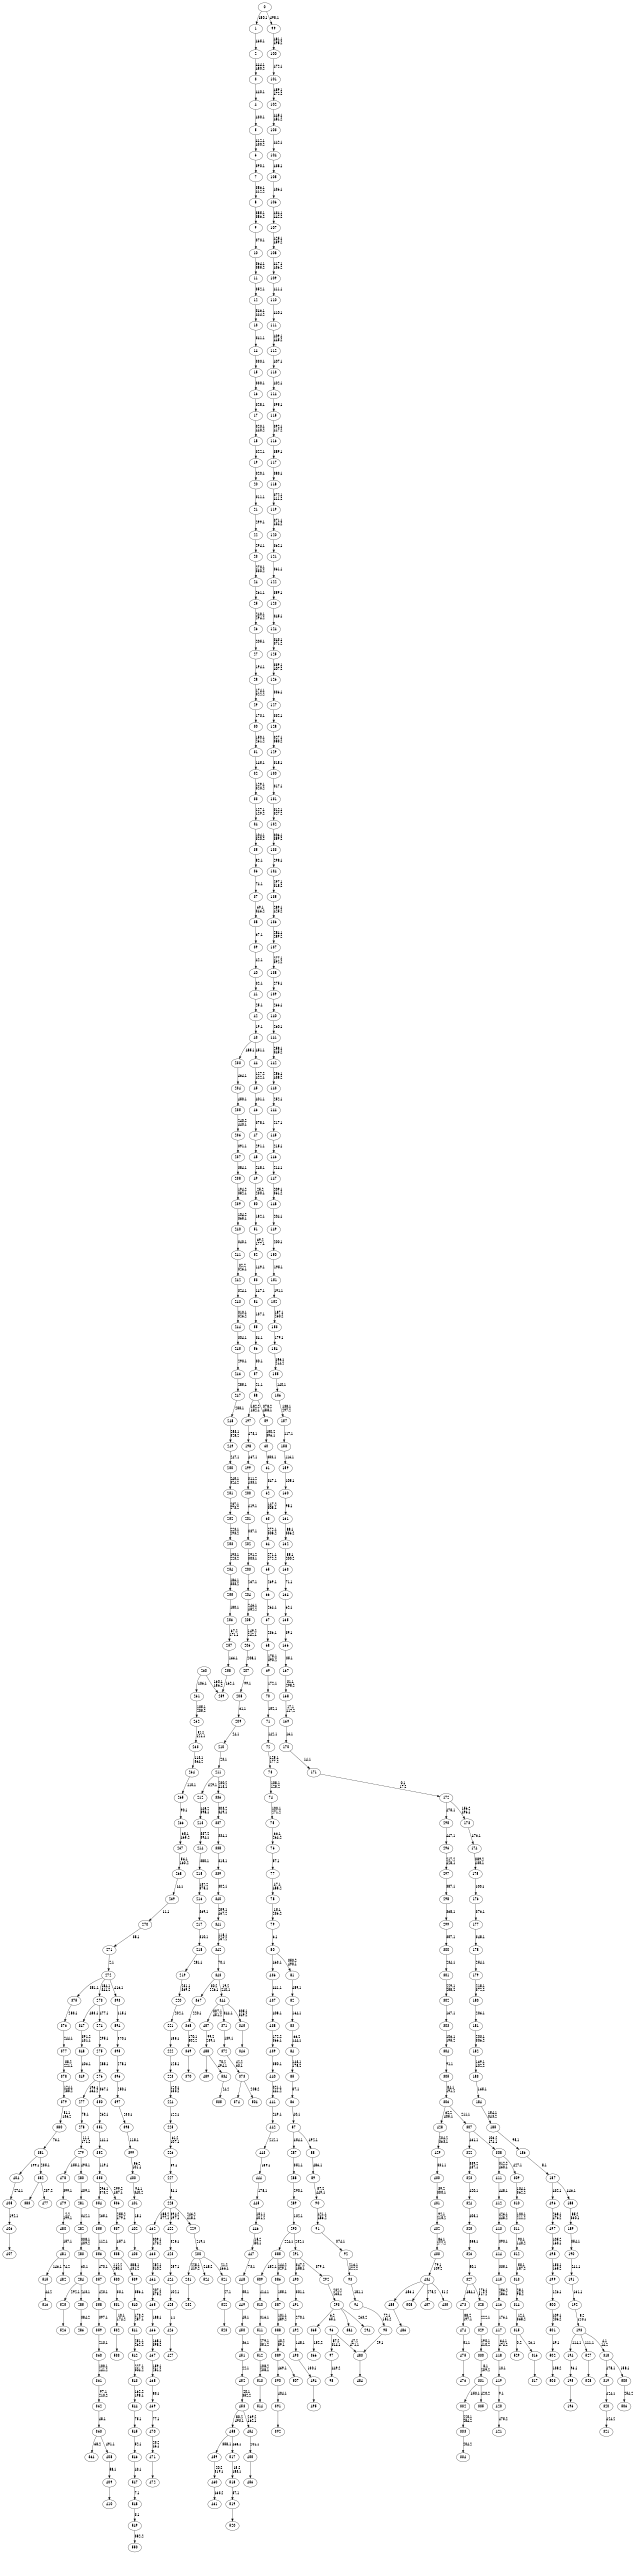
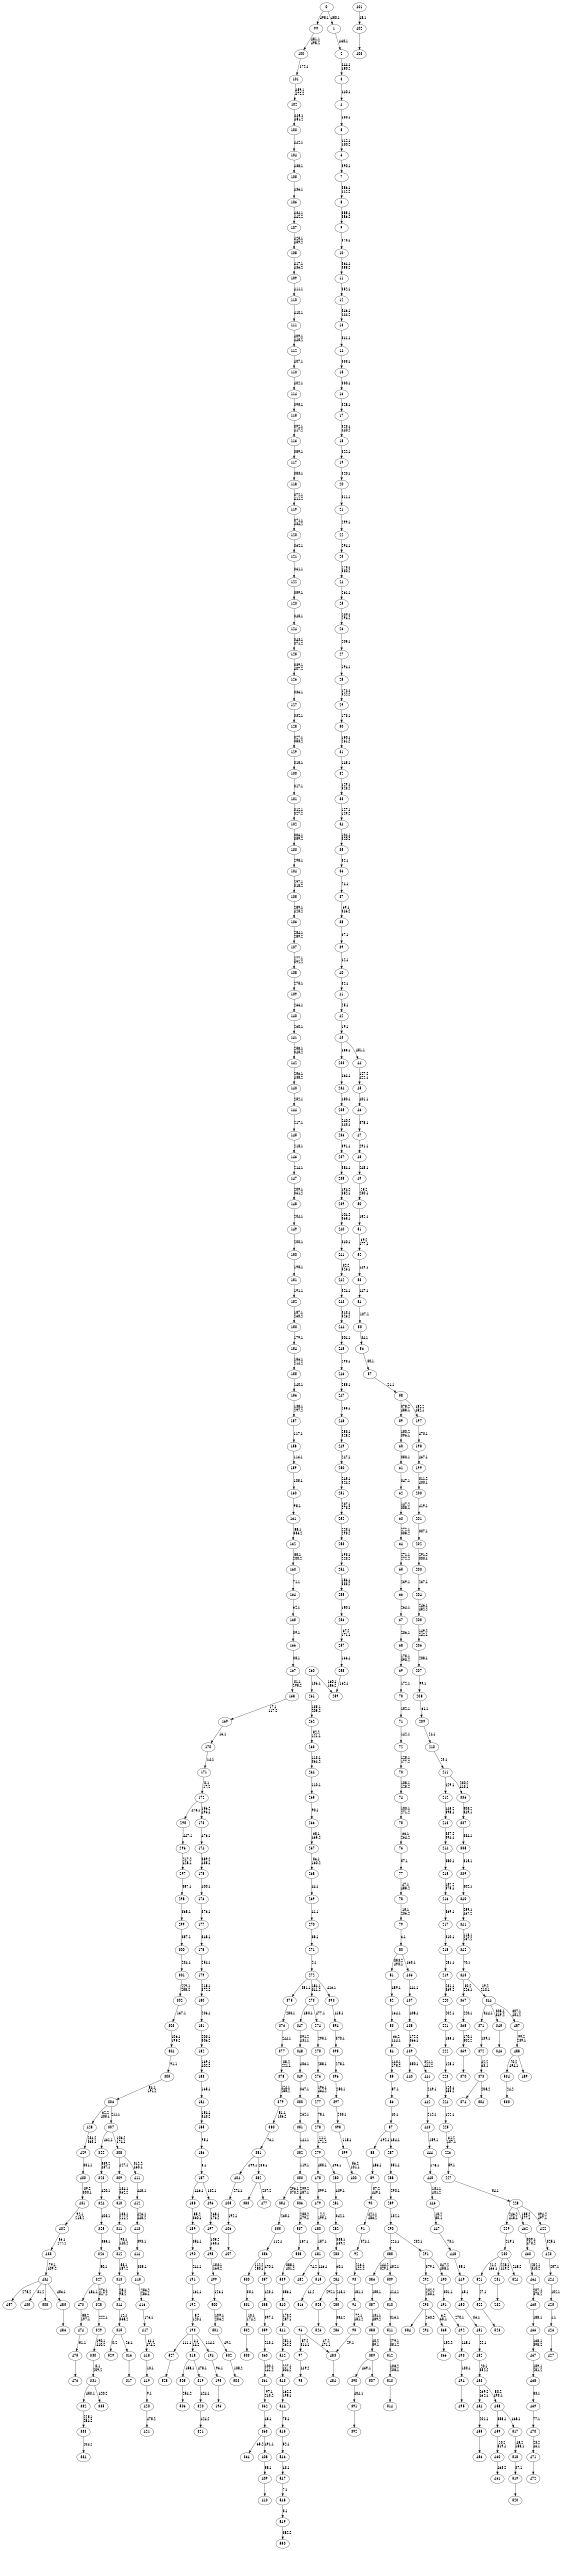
(100, 2088) -> (300, 2088)
(273, 2088) -> (421, 2062)
(134, 2190) -> none
